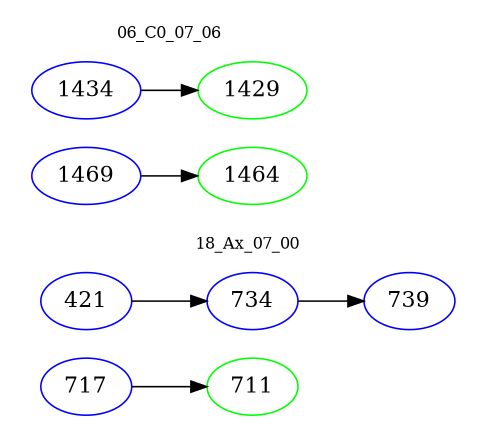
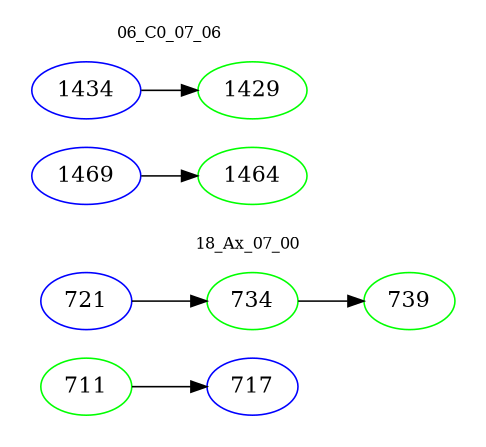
(86, 301) -> (86, 301)
(253, 301) -> (253, 301)
(409, 301) -> (409, 301)
(161, 387) -> (161, 387)
